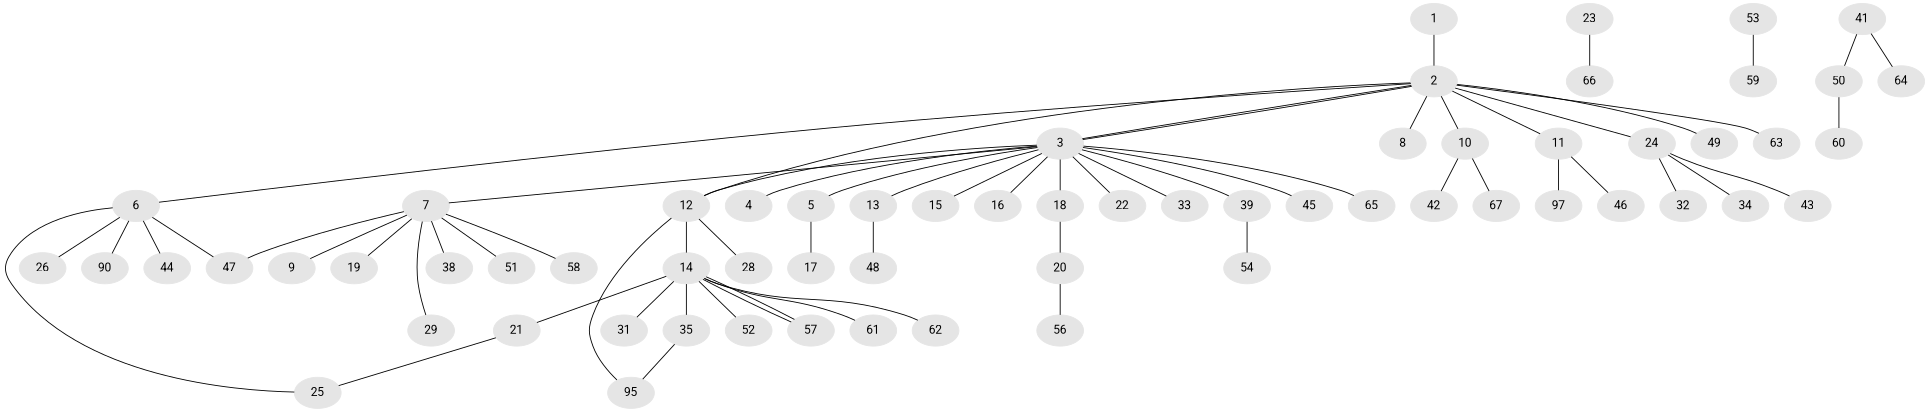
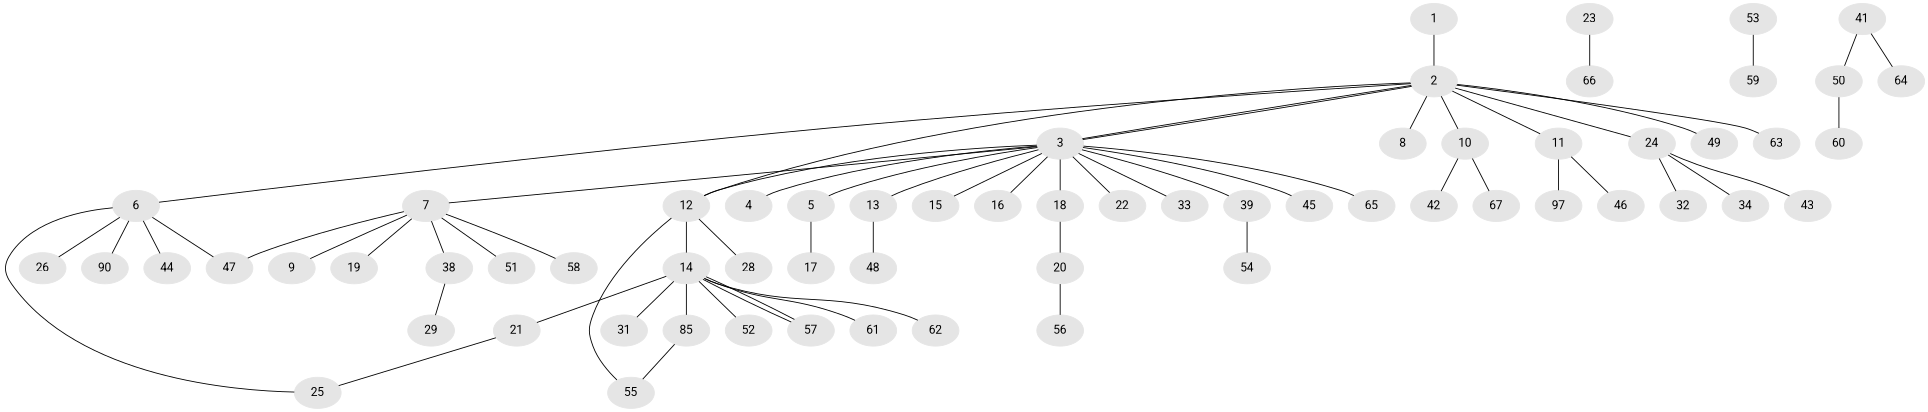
(417, 269) -> (440, 299)
(686, 331) -> (686, 331)
(631, 393) -> (631, 393)
